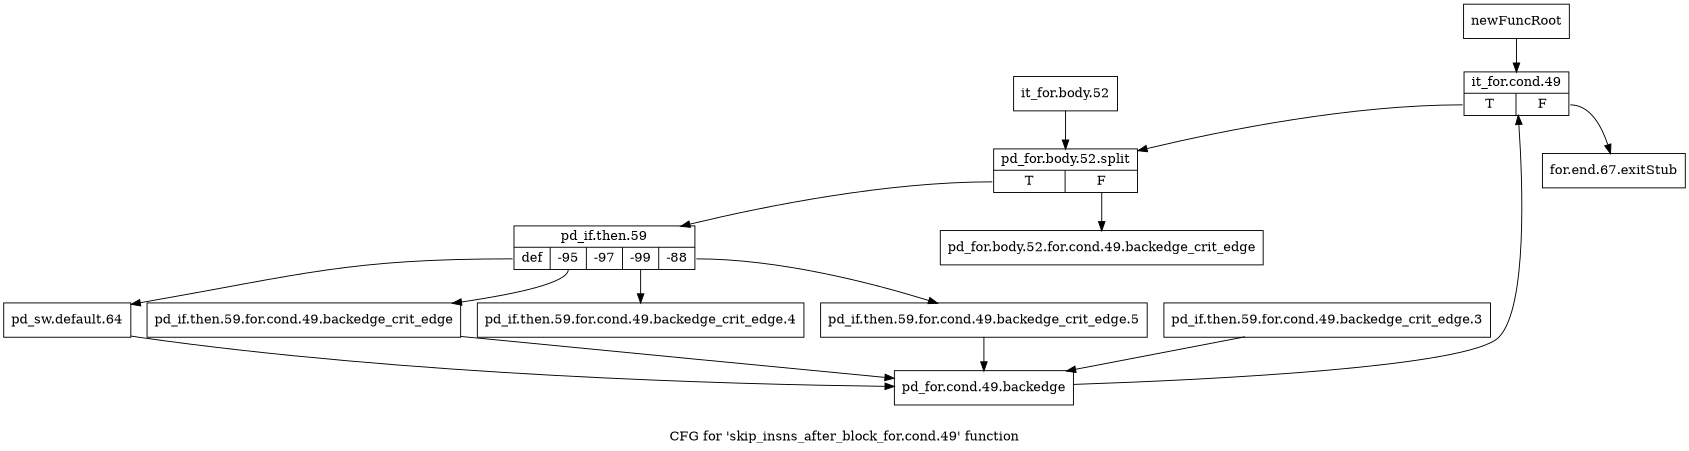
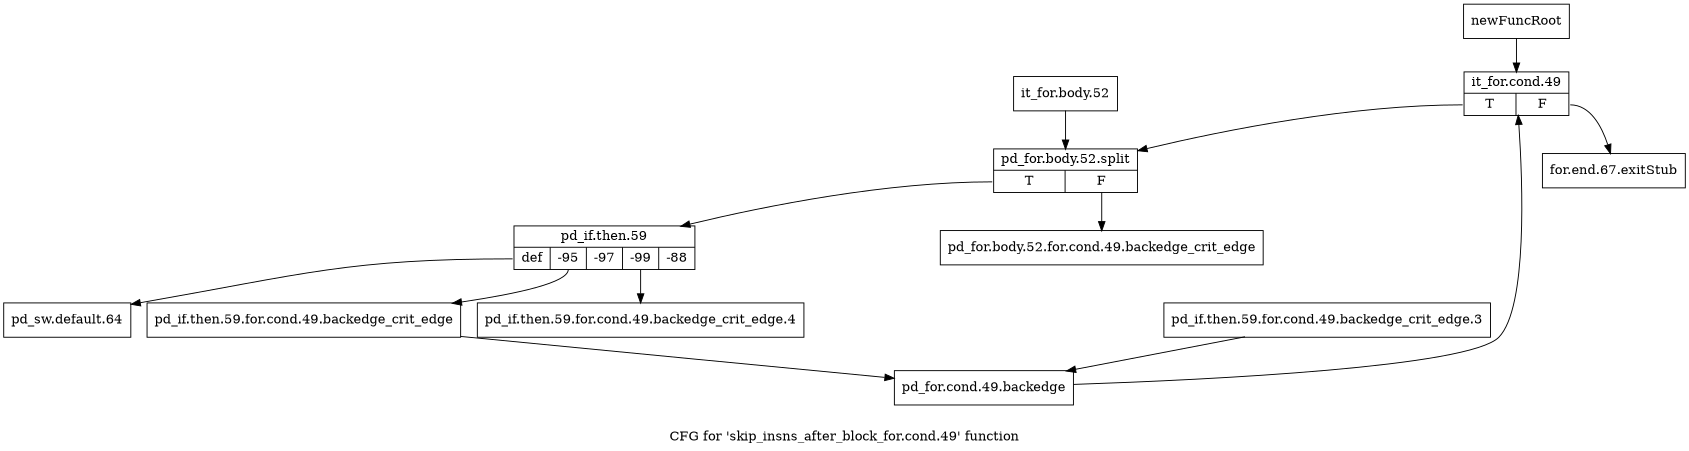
(984, 320) -> none
(507, 372) -> none
